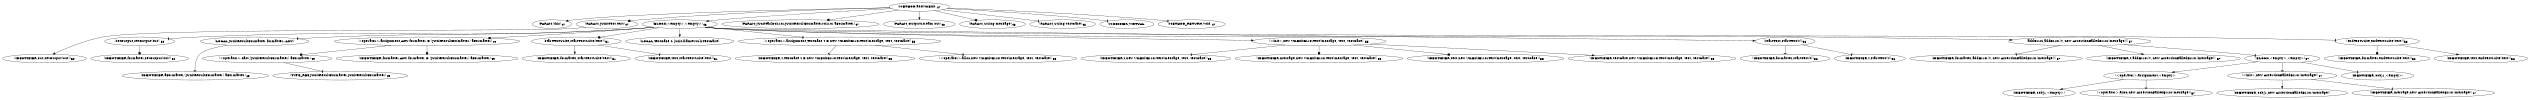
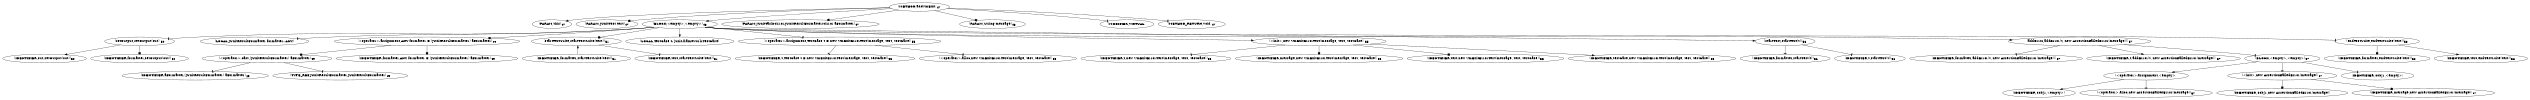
(919, 24) -> none
(1063, 24) -> none
(319, 31) -> (94, 50)
(575, 49) -> (578, 51)
(205, 51) -> (232, 67)
(2282, 83) -> (2282, 83)
(2351, 84) -> (2351, 84)
